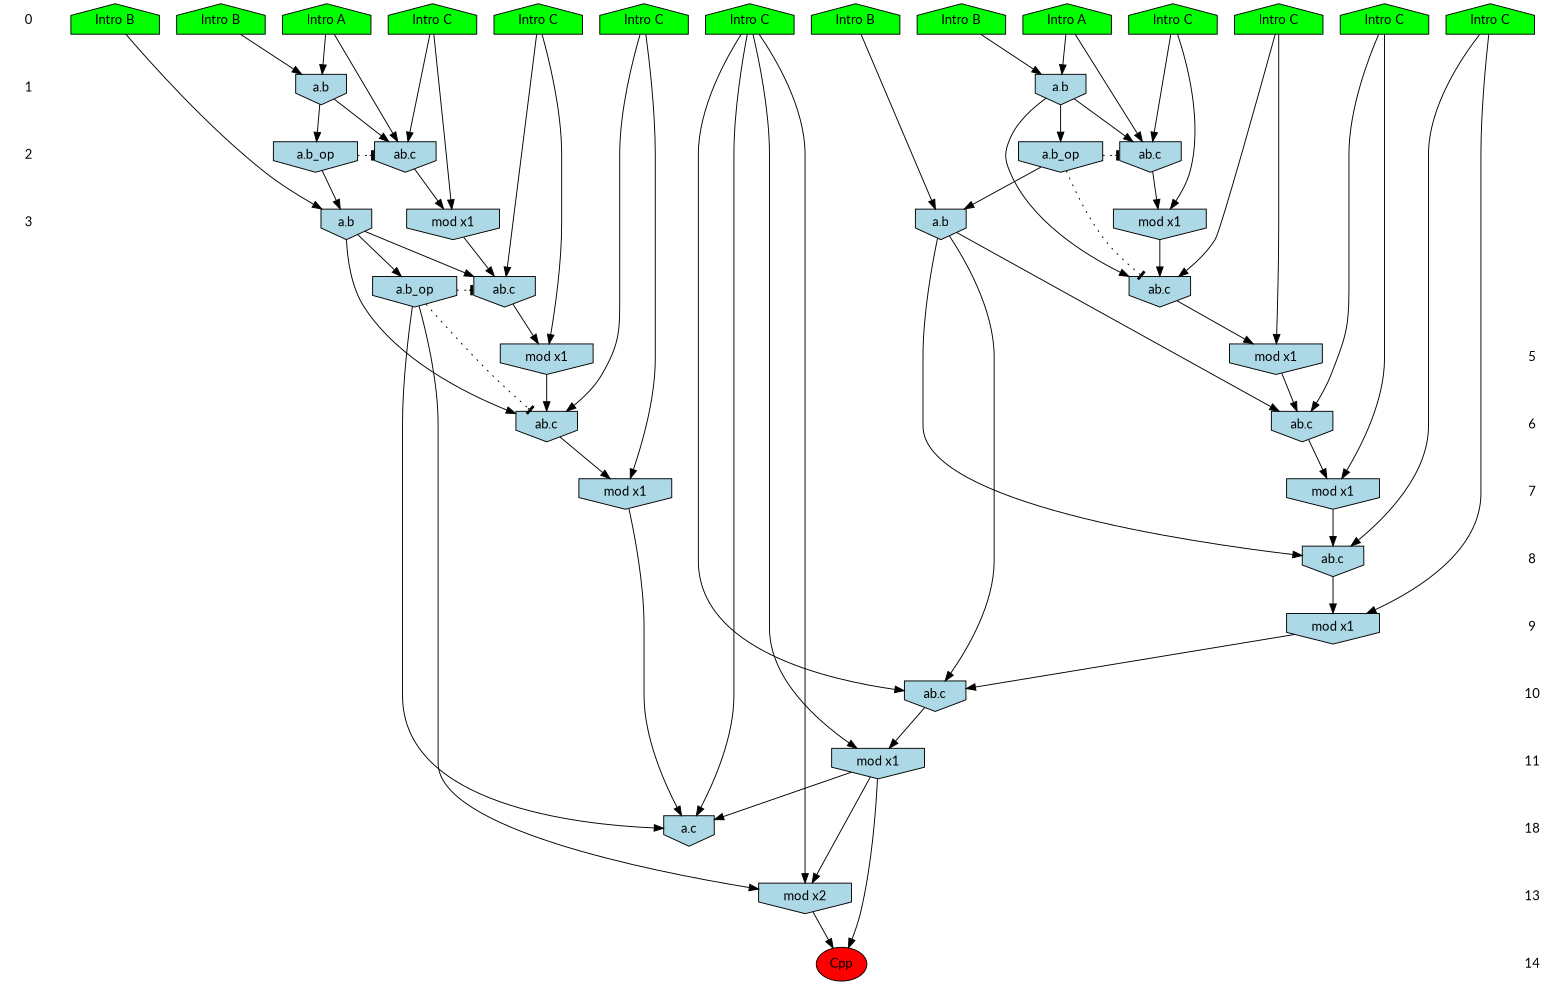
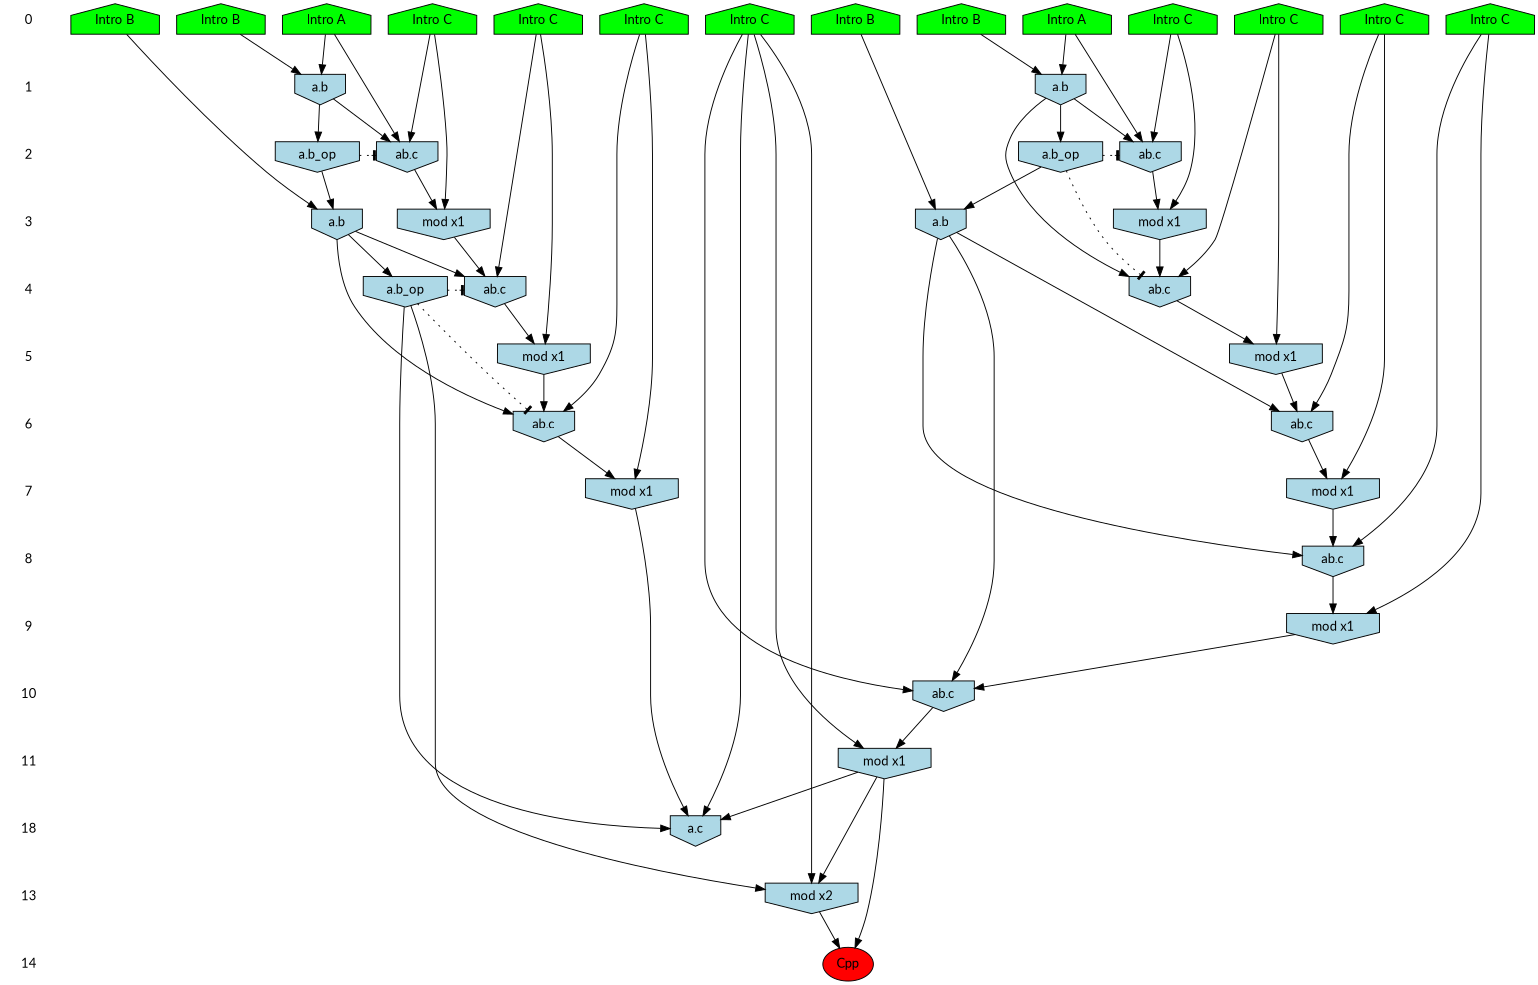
none -> (29, 290)
